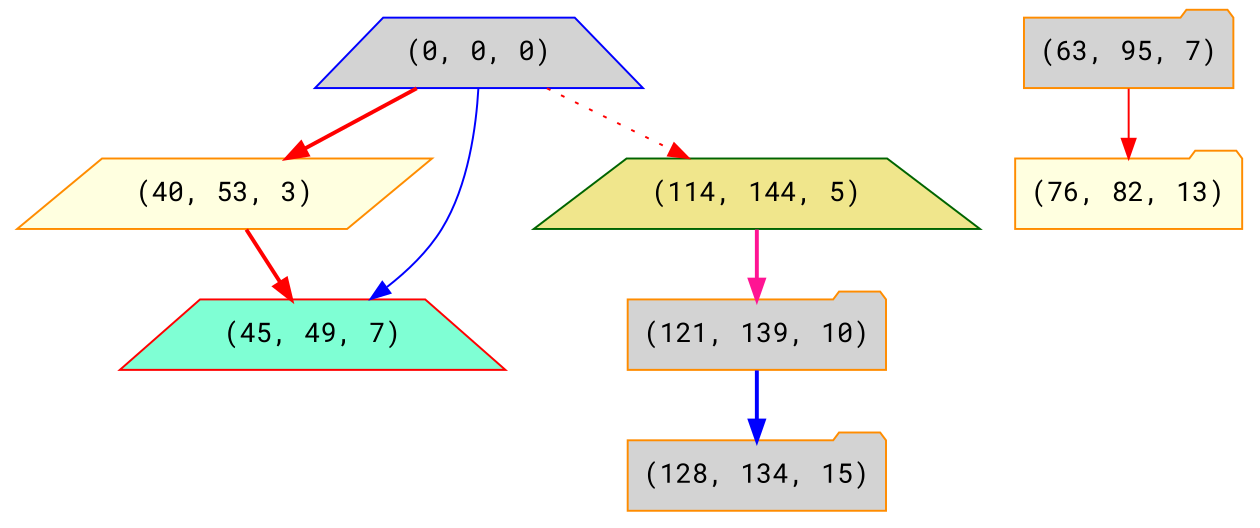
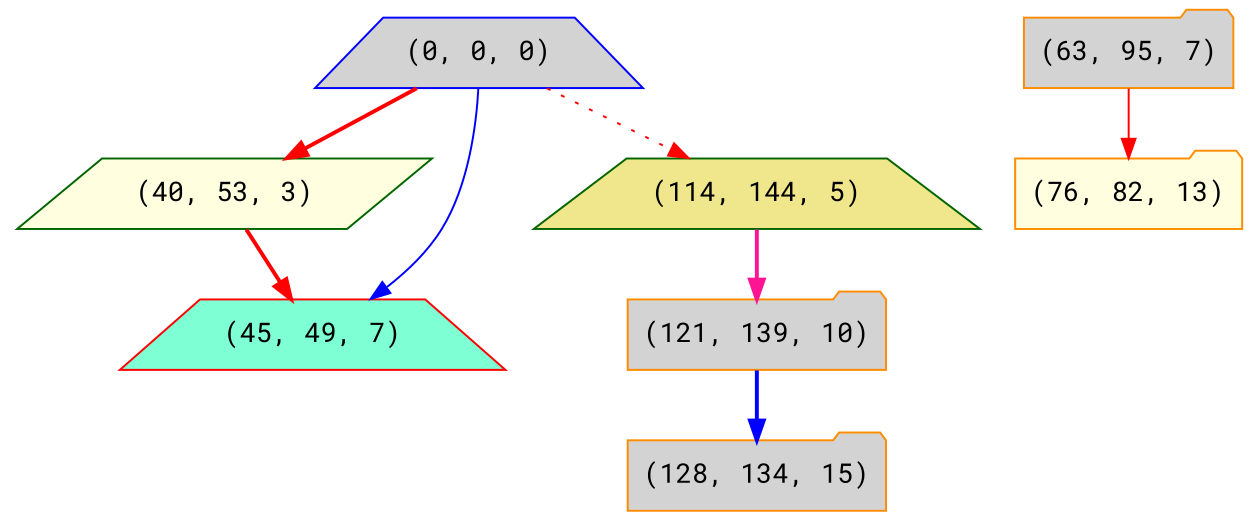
(225, 194) -> (225, 194)
